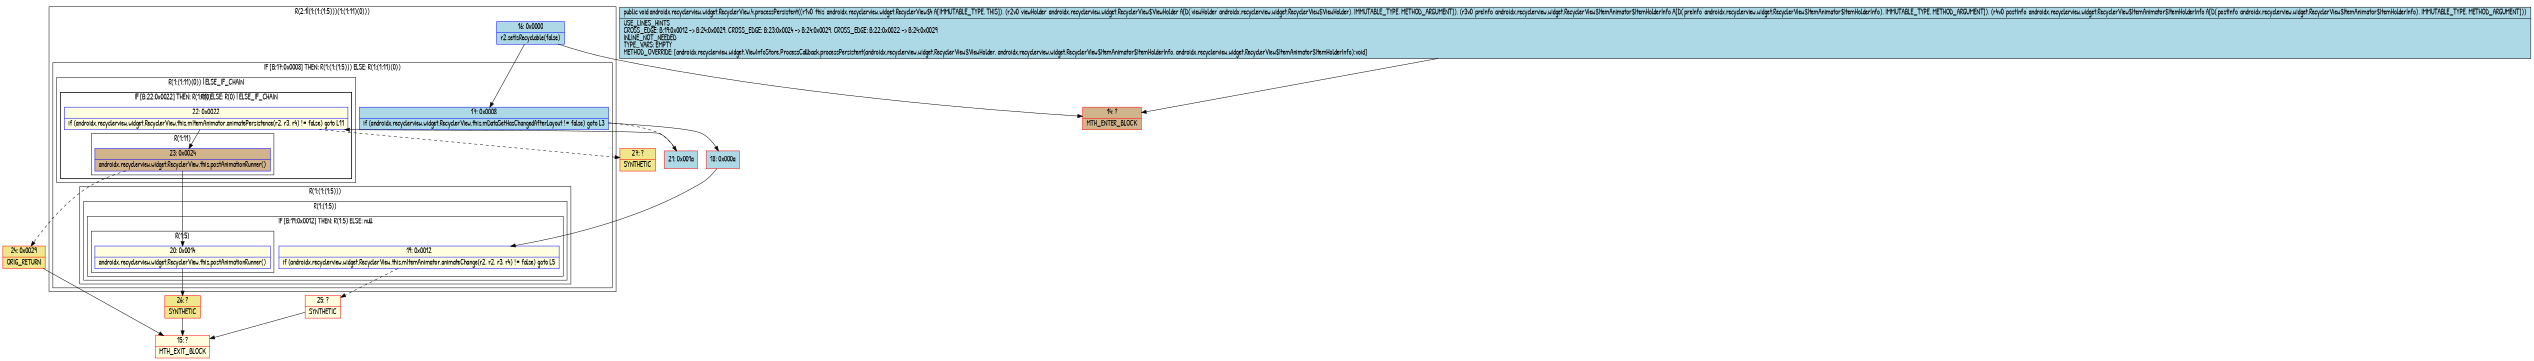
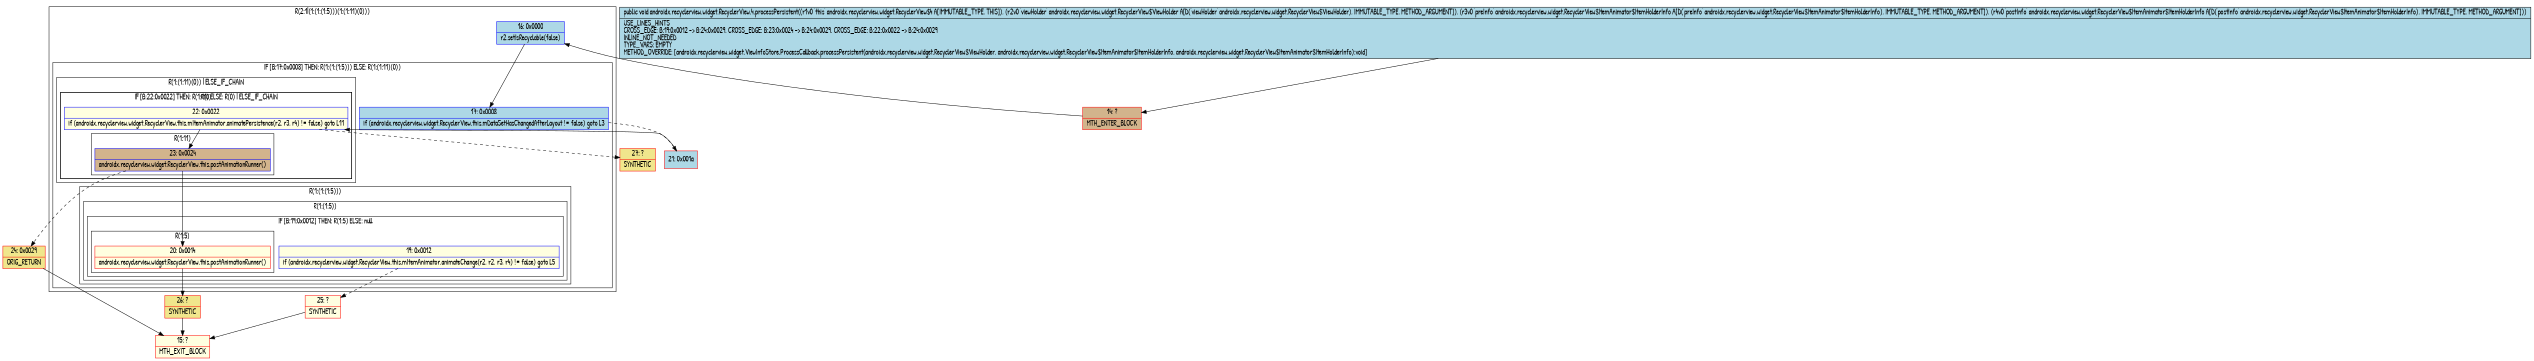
(816, 91) -> (824, 91)
(723, 160) -> none
(183, 257) -> (183, 257)
